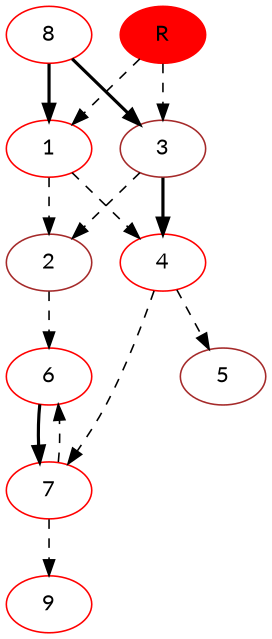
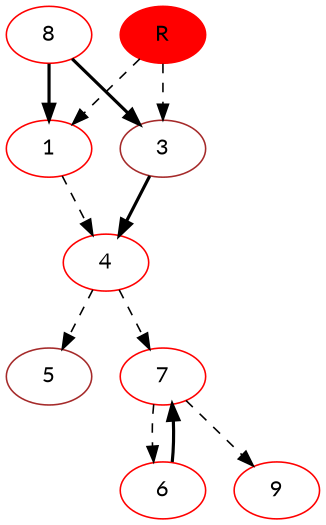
(49, 263) -> none
